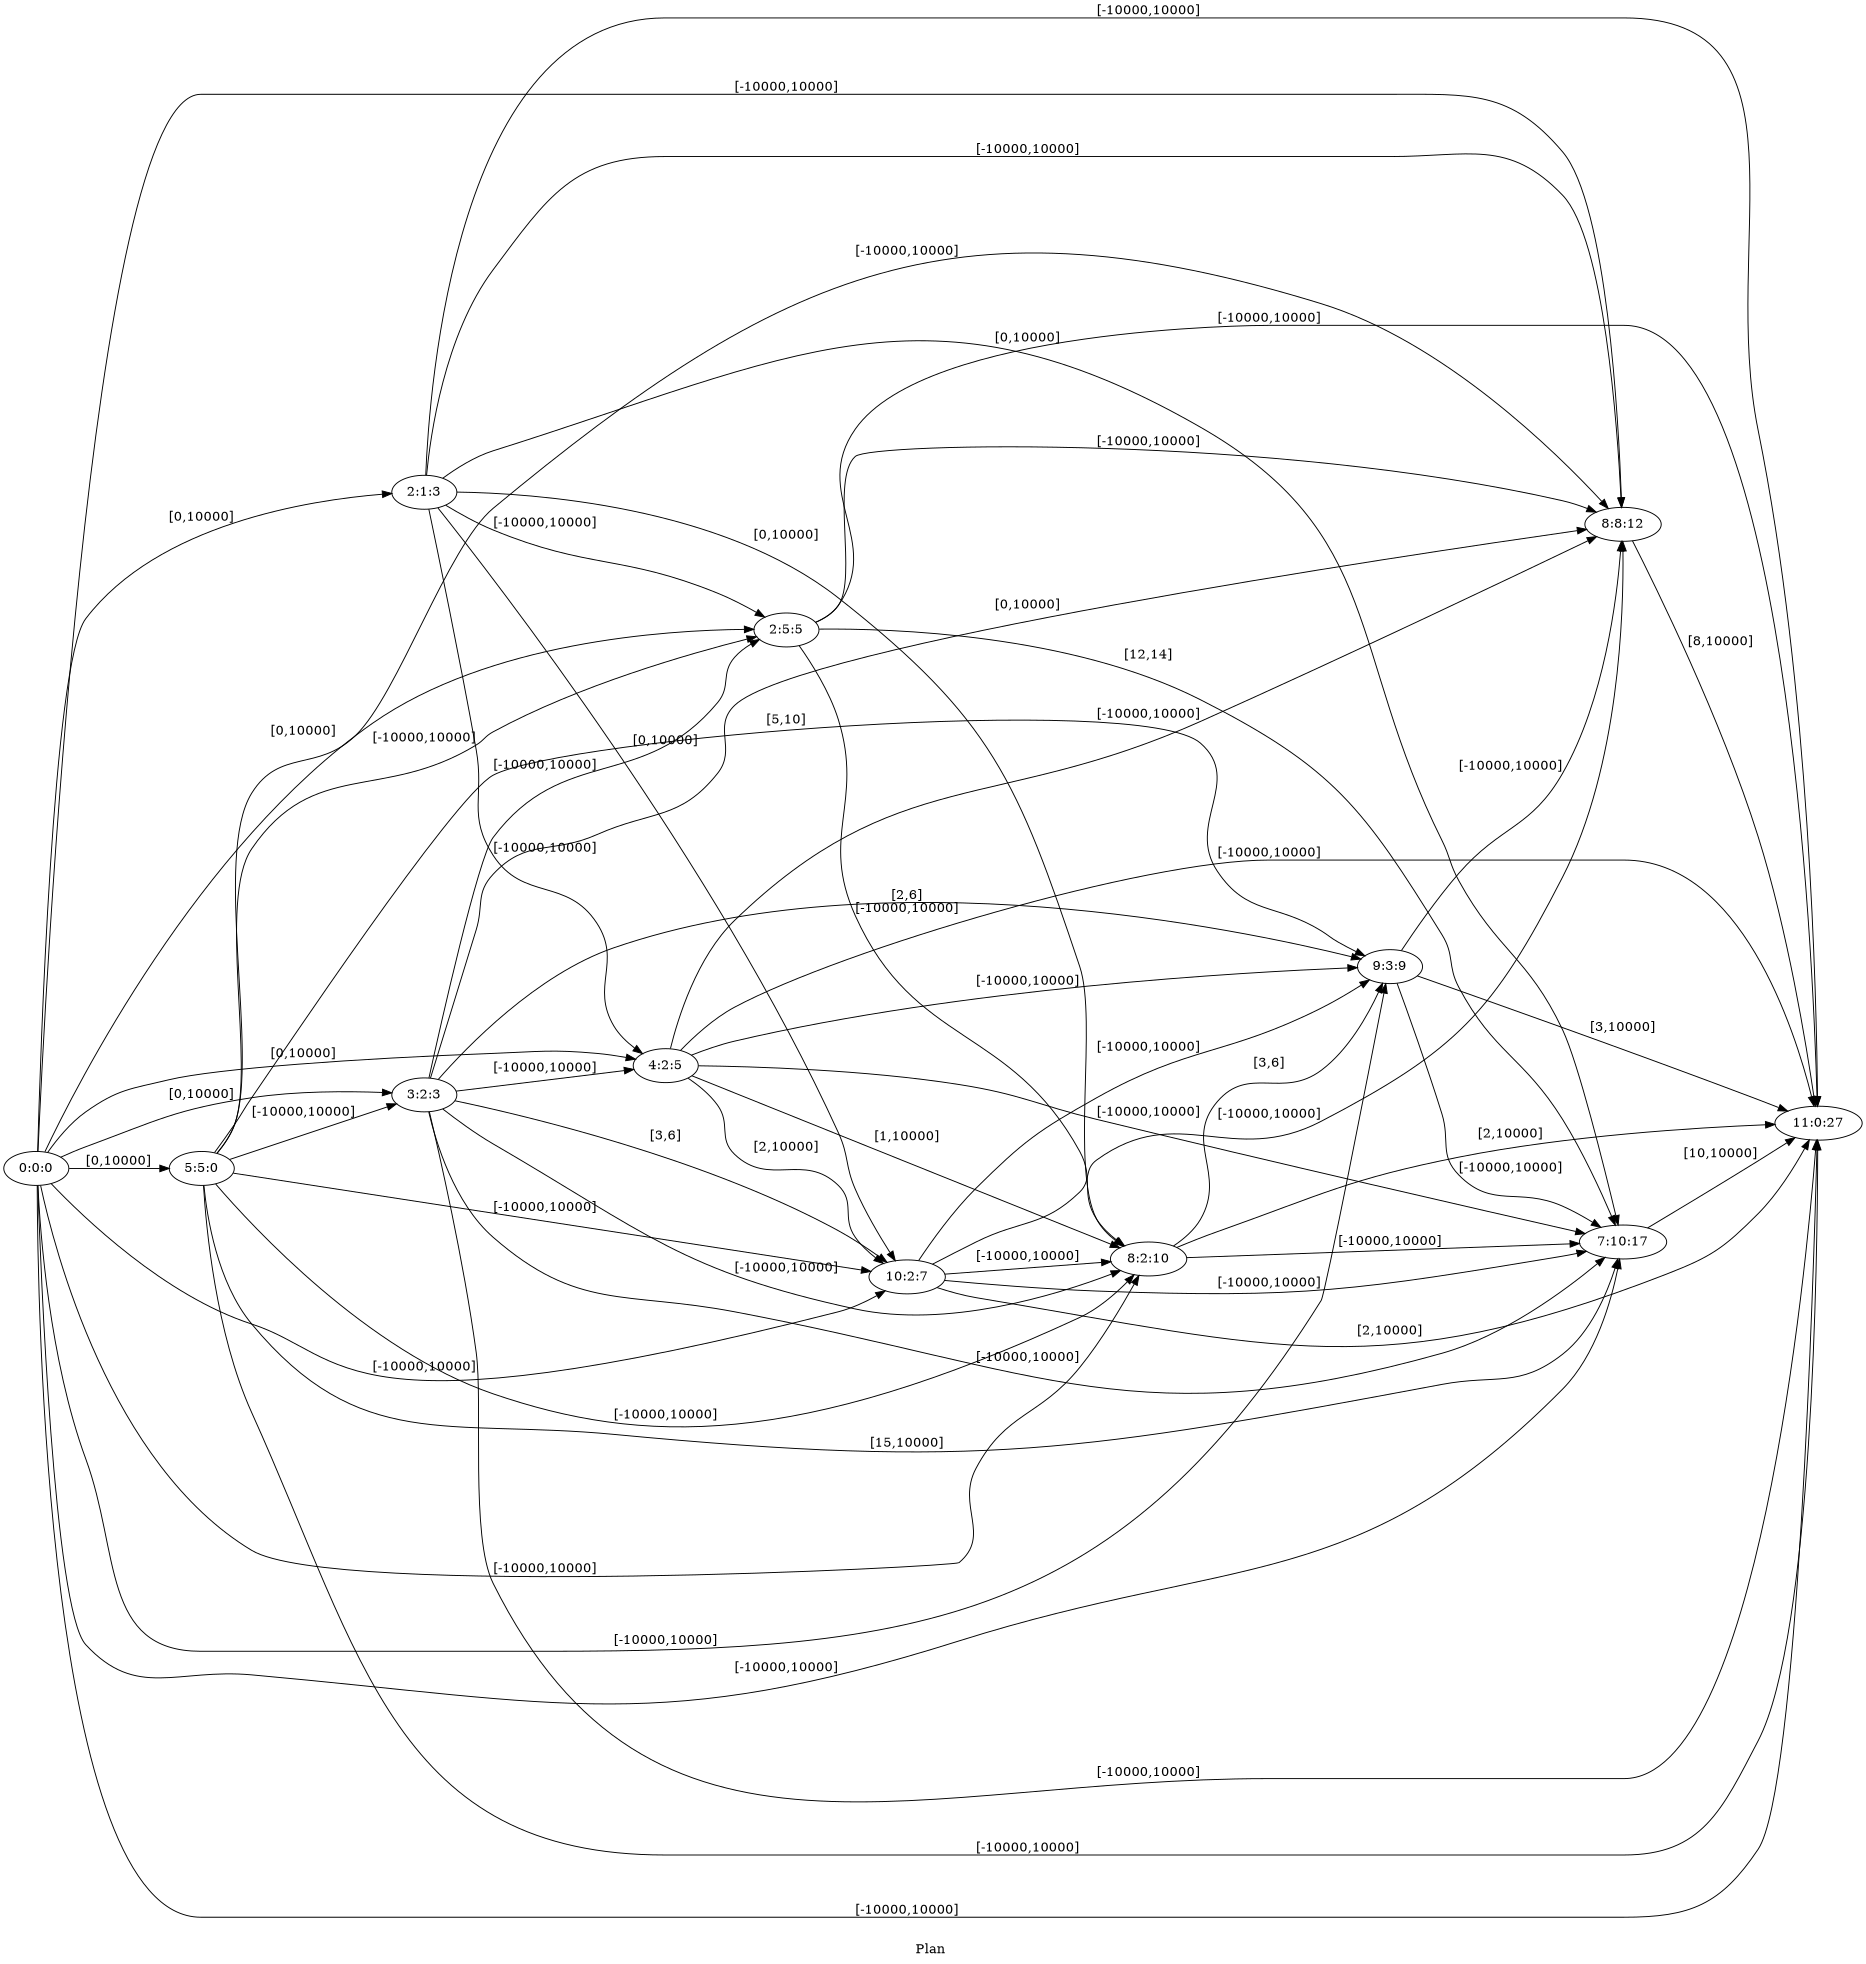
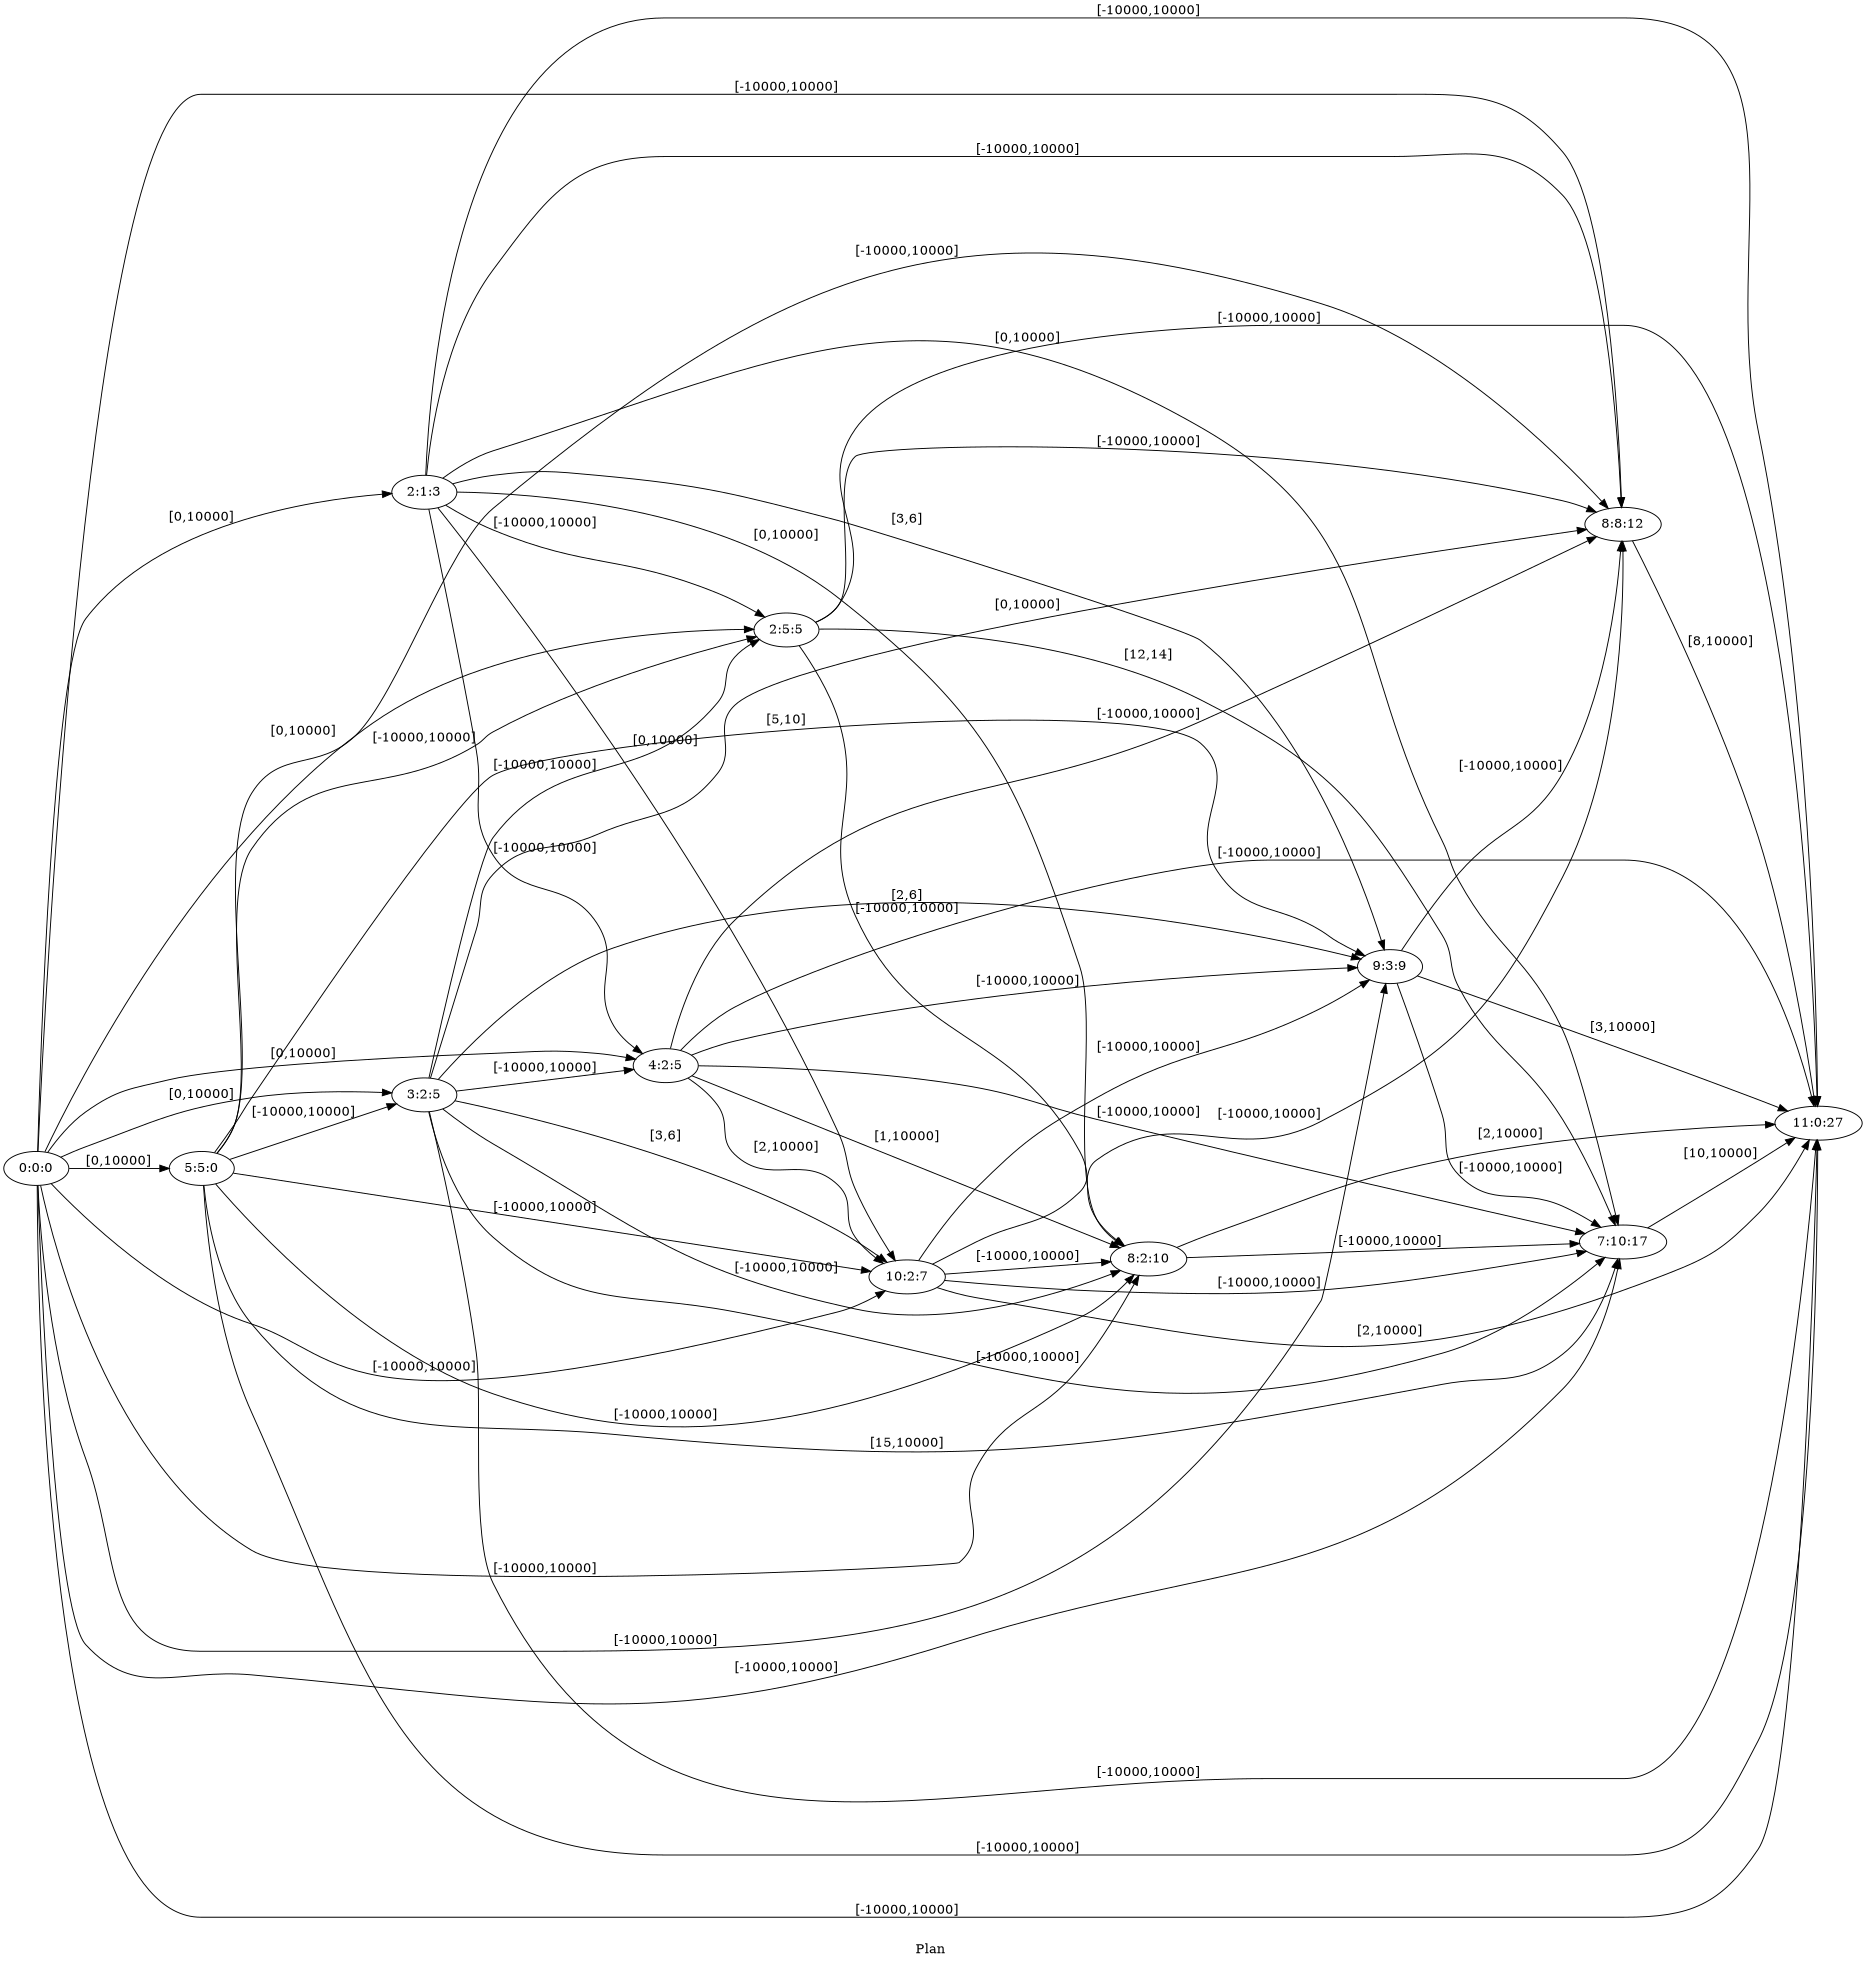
(1237, 1087) -> (1003, 572)
(424, 1095) -> (424, 1095)
